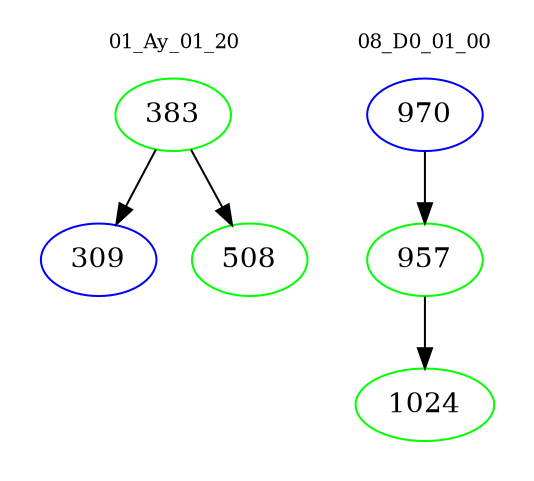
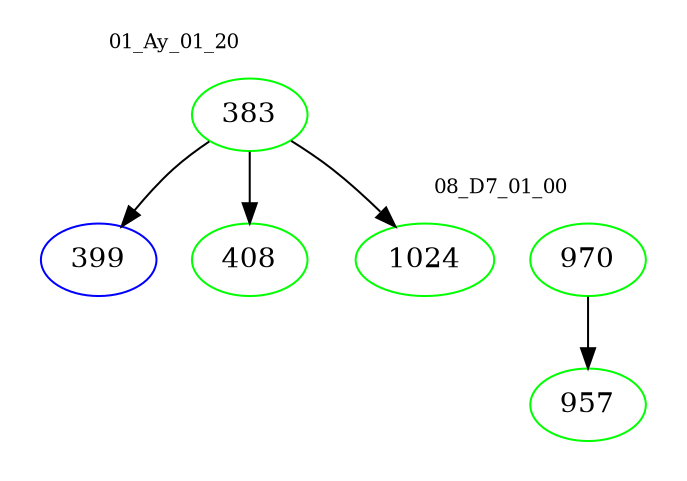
(425, 43) -> (501, 188)
(425, 115) -> (588, 260)
(99, 260) -> (99, 260)
(250, 260) -> (250, 260)
(425, 322) -> (353, 187)
